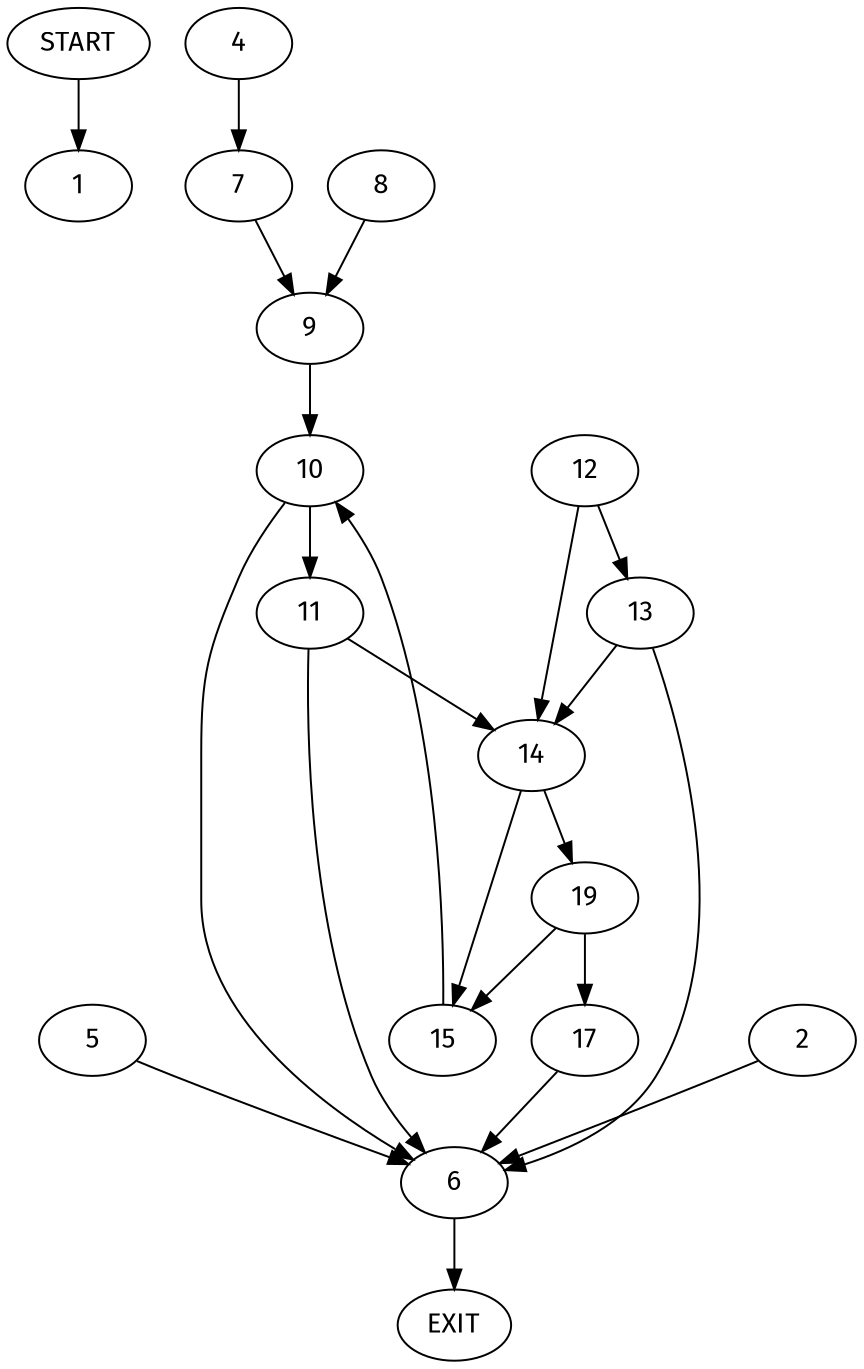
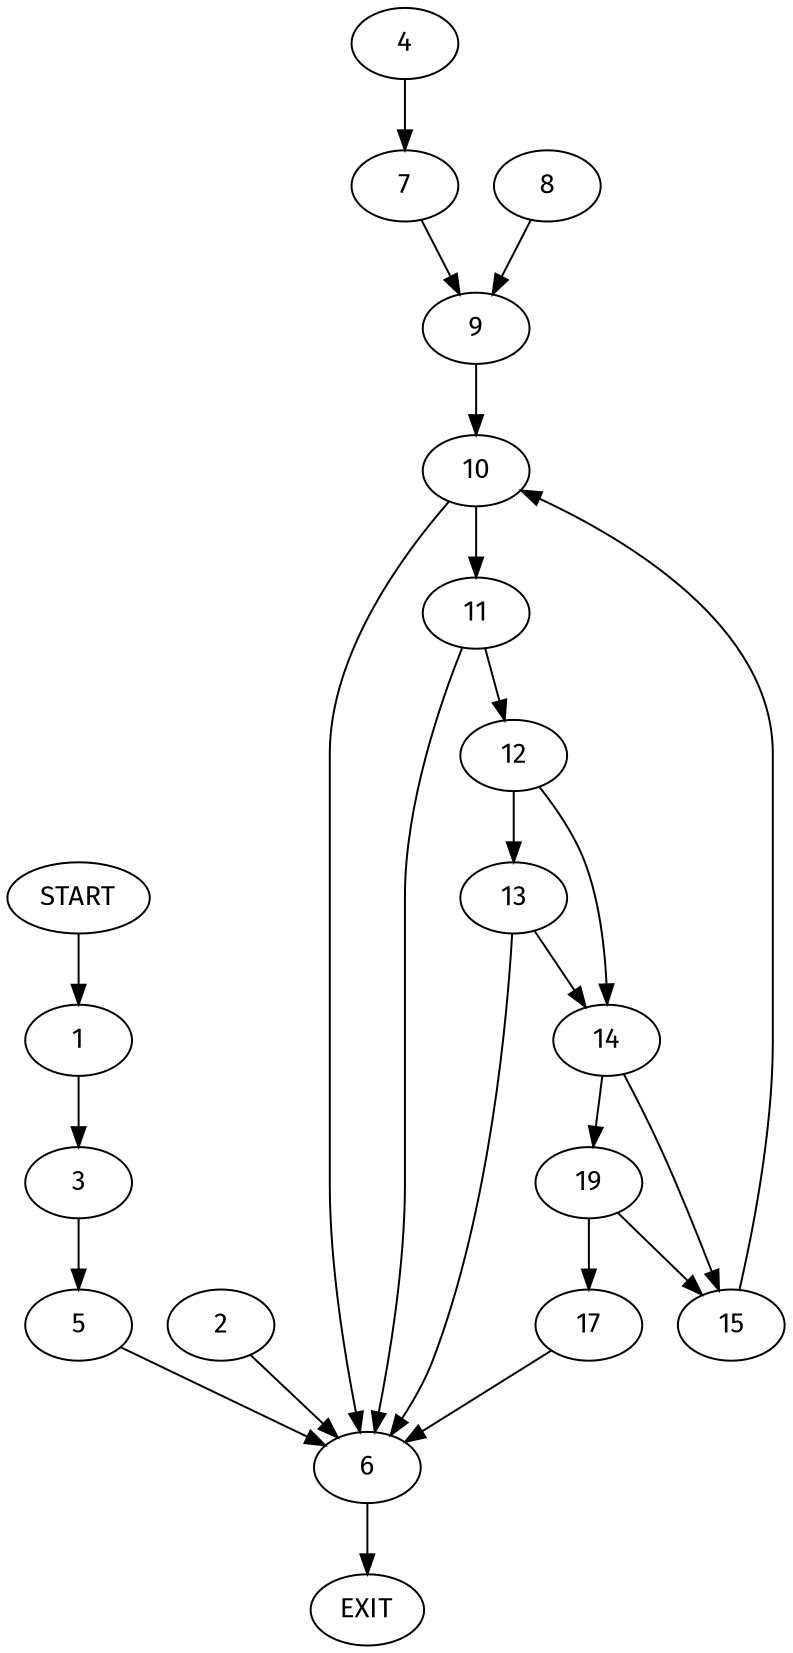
(425, 687) -> (492, 675)
none -> (79, 1183)
